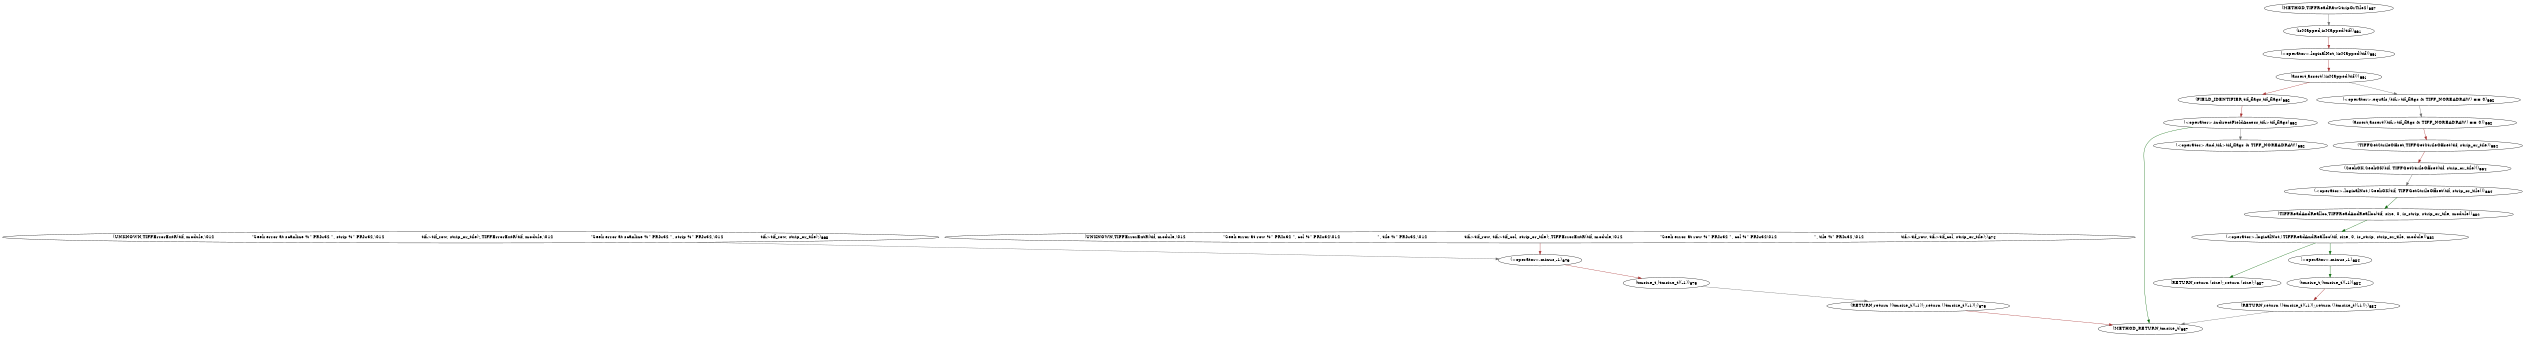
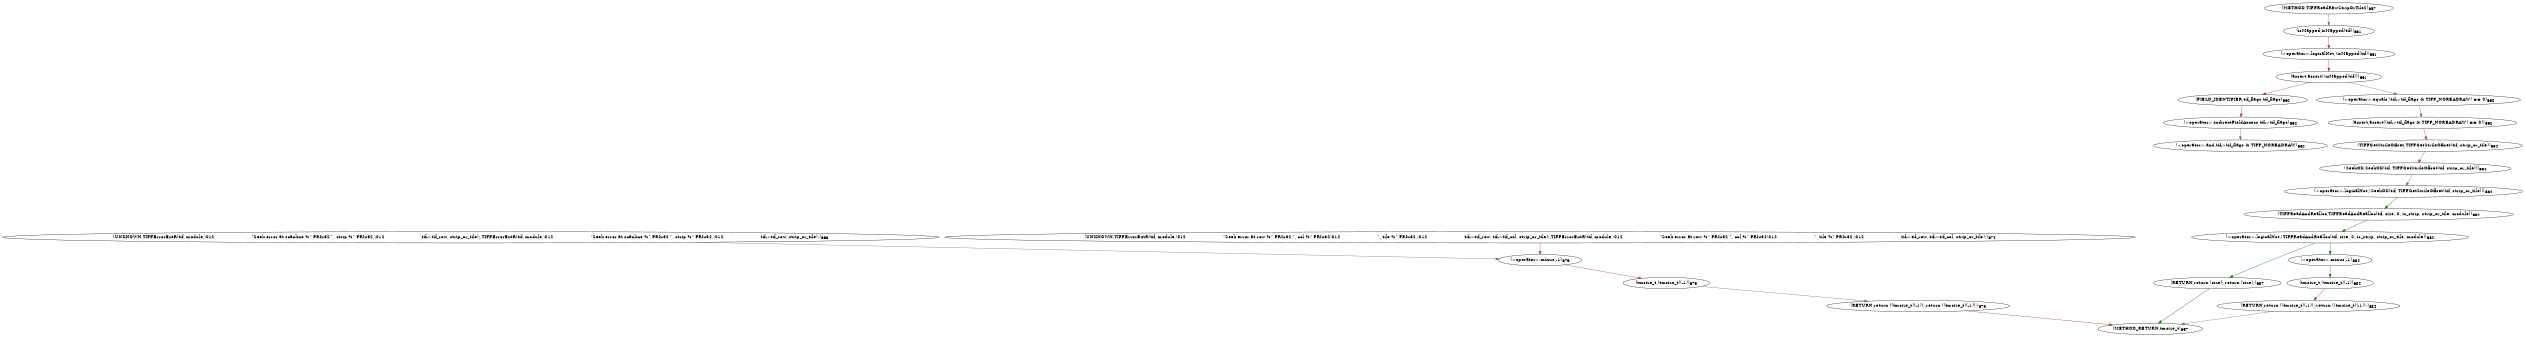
(2144, 207) -> (2185, 305)
